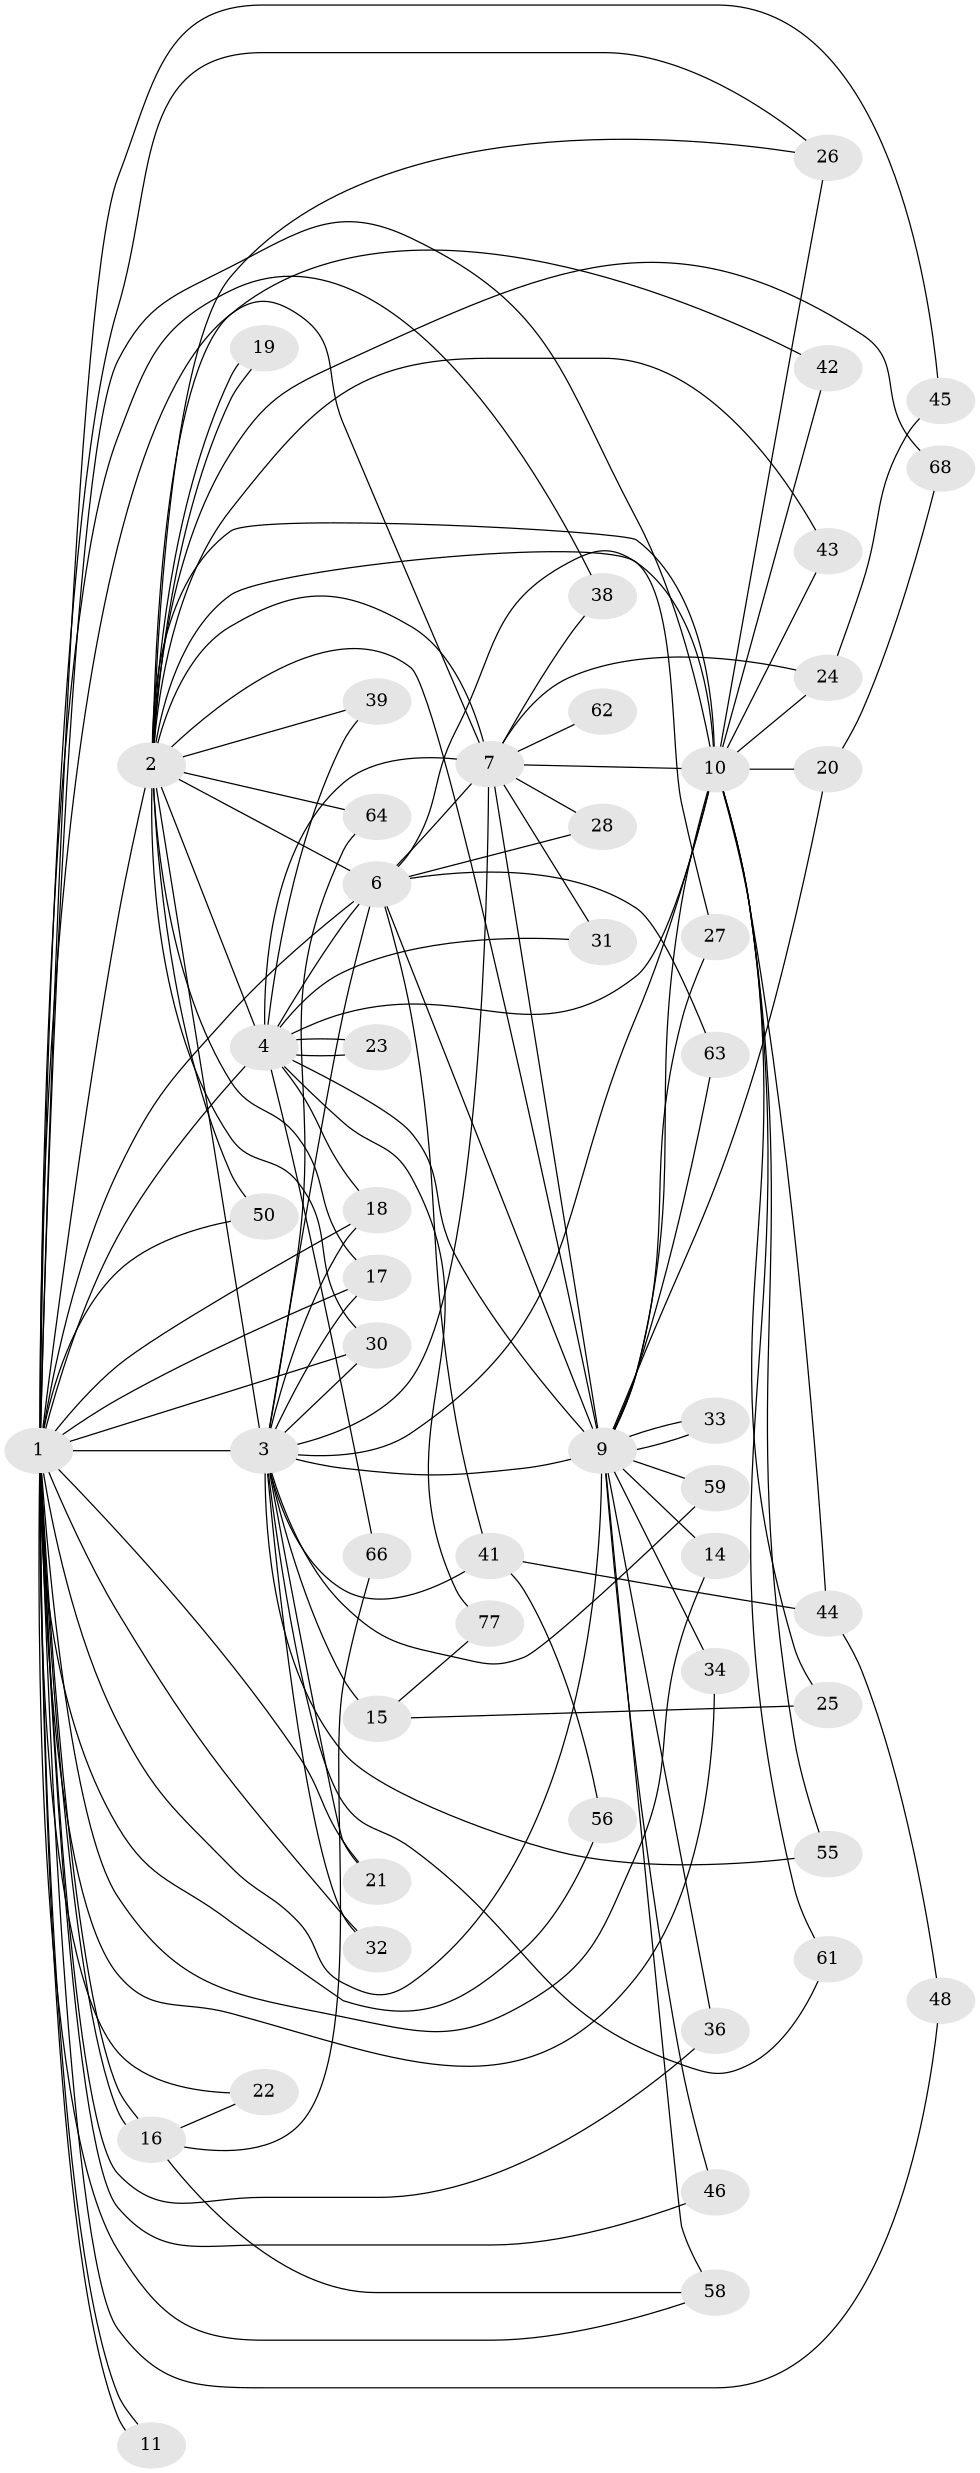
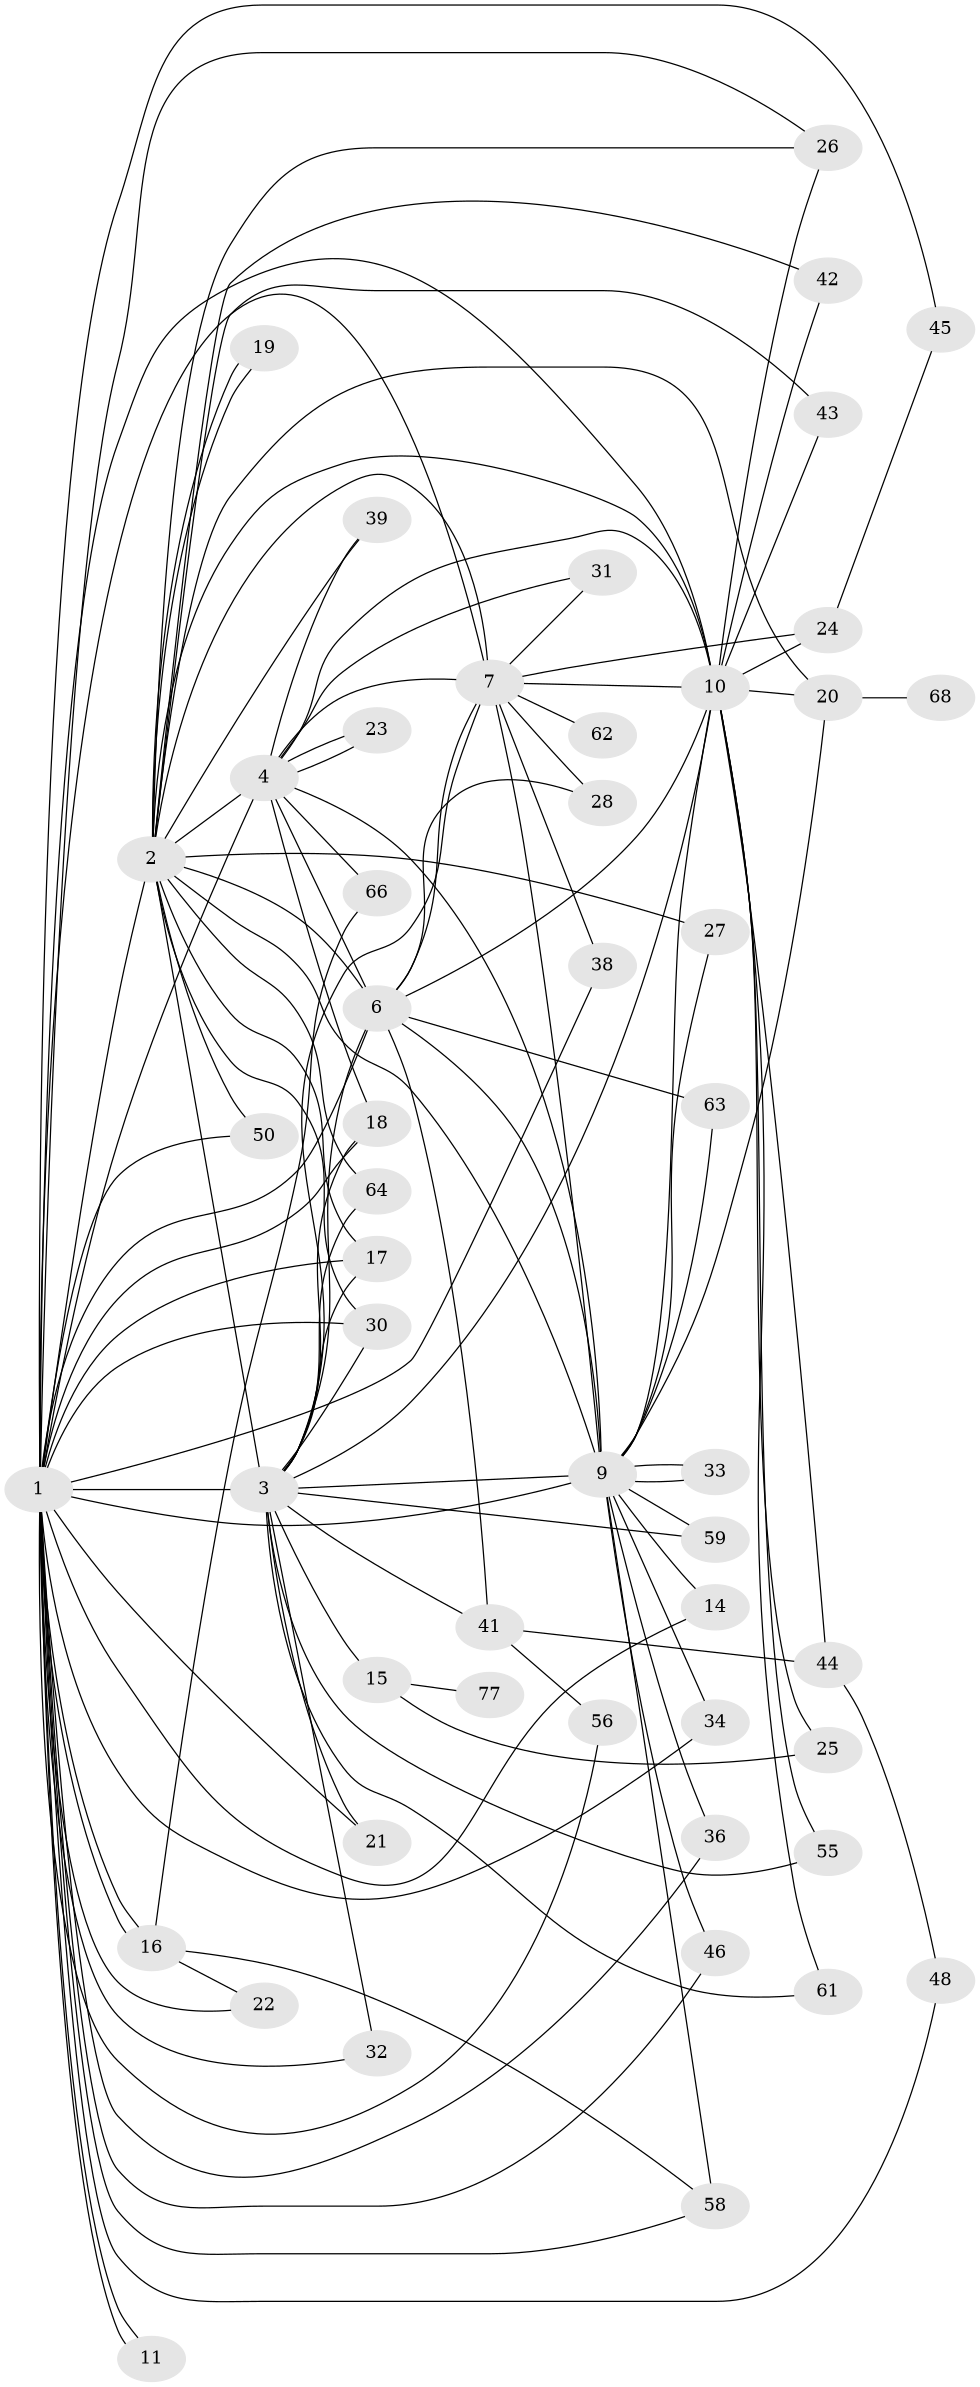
(451, 314) -> (420, 371)
(439, 1369) -> none
